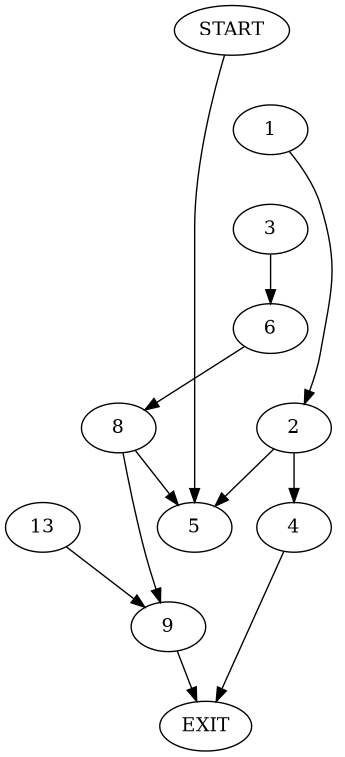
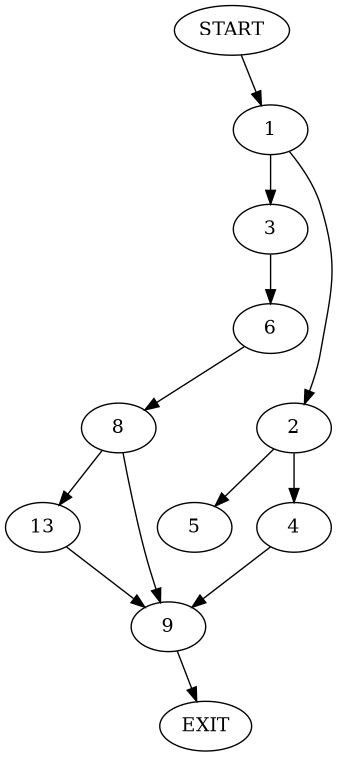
none -> (271, 173)
(195, 270) -> (249, 74)
(152, 472) -> (85, 472)
(253, 620) -> (237, 573)
